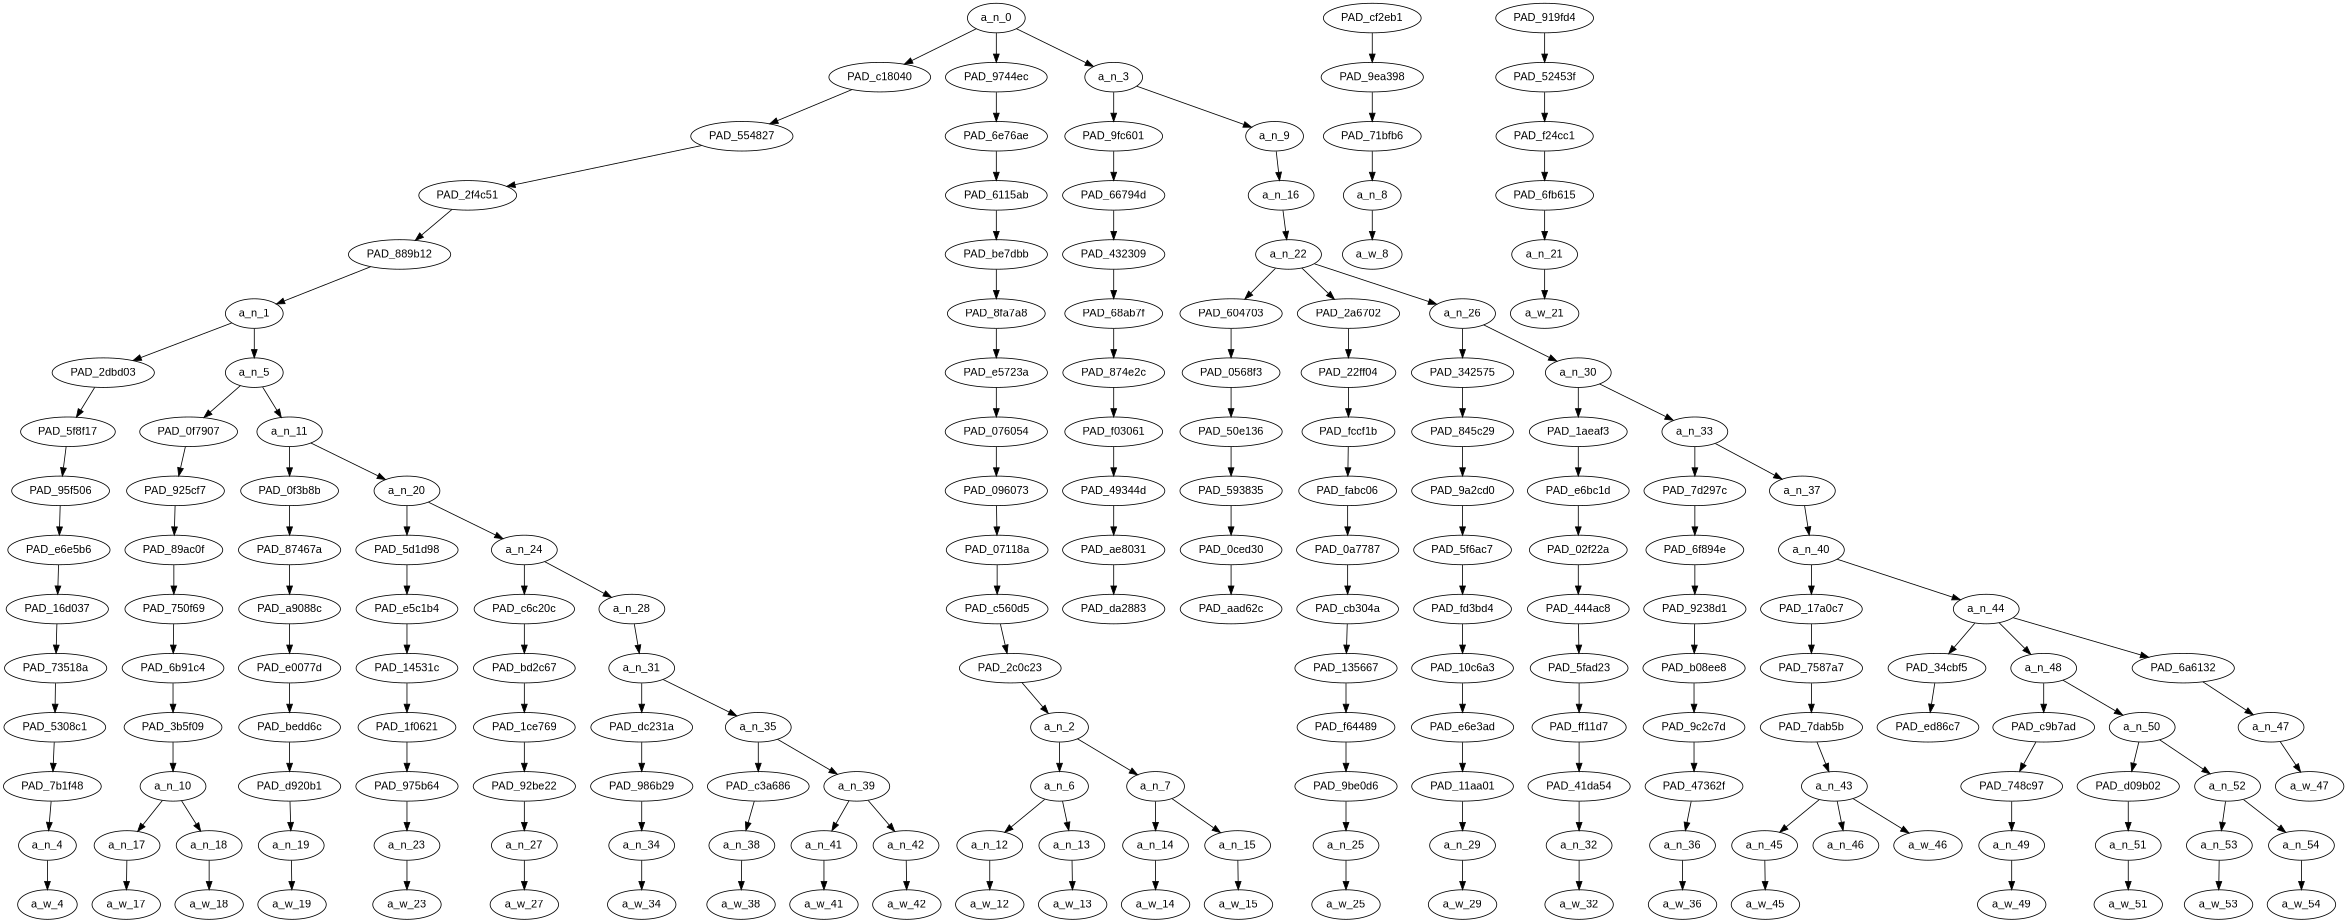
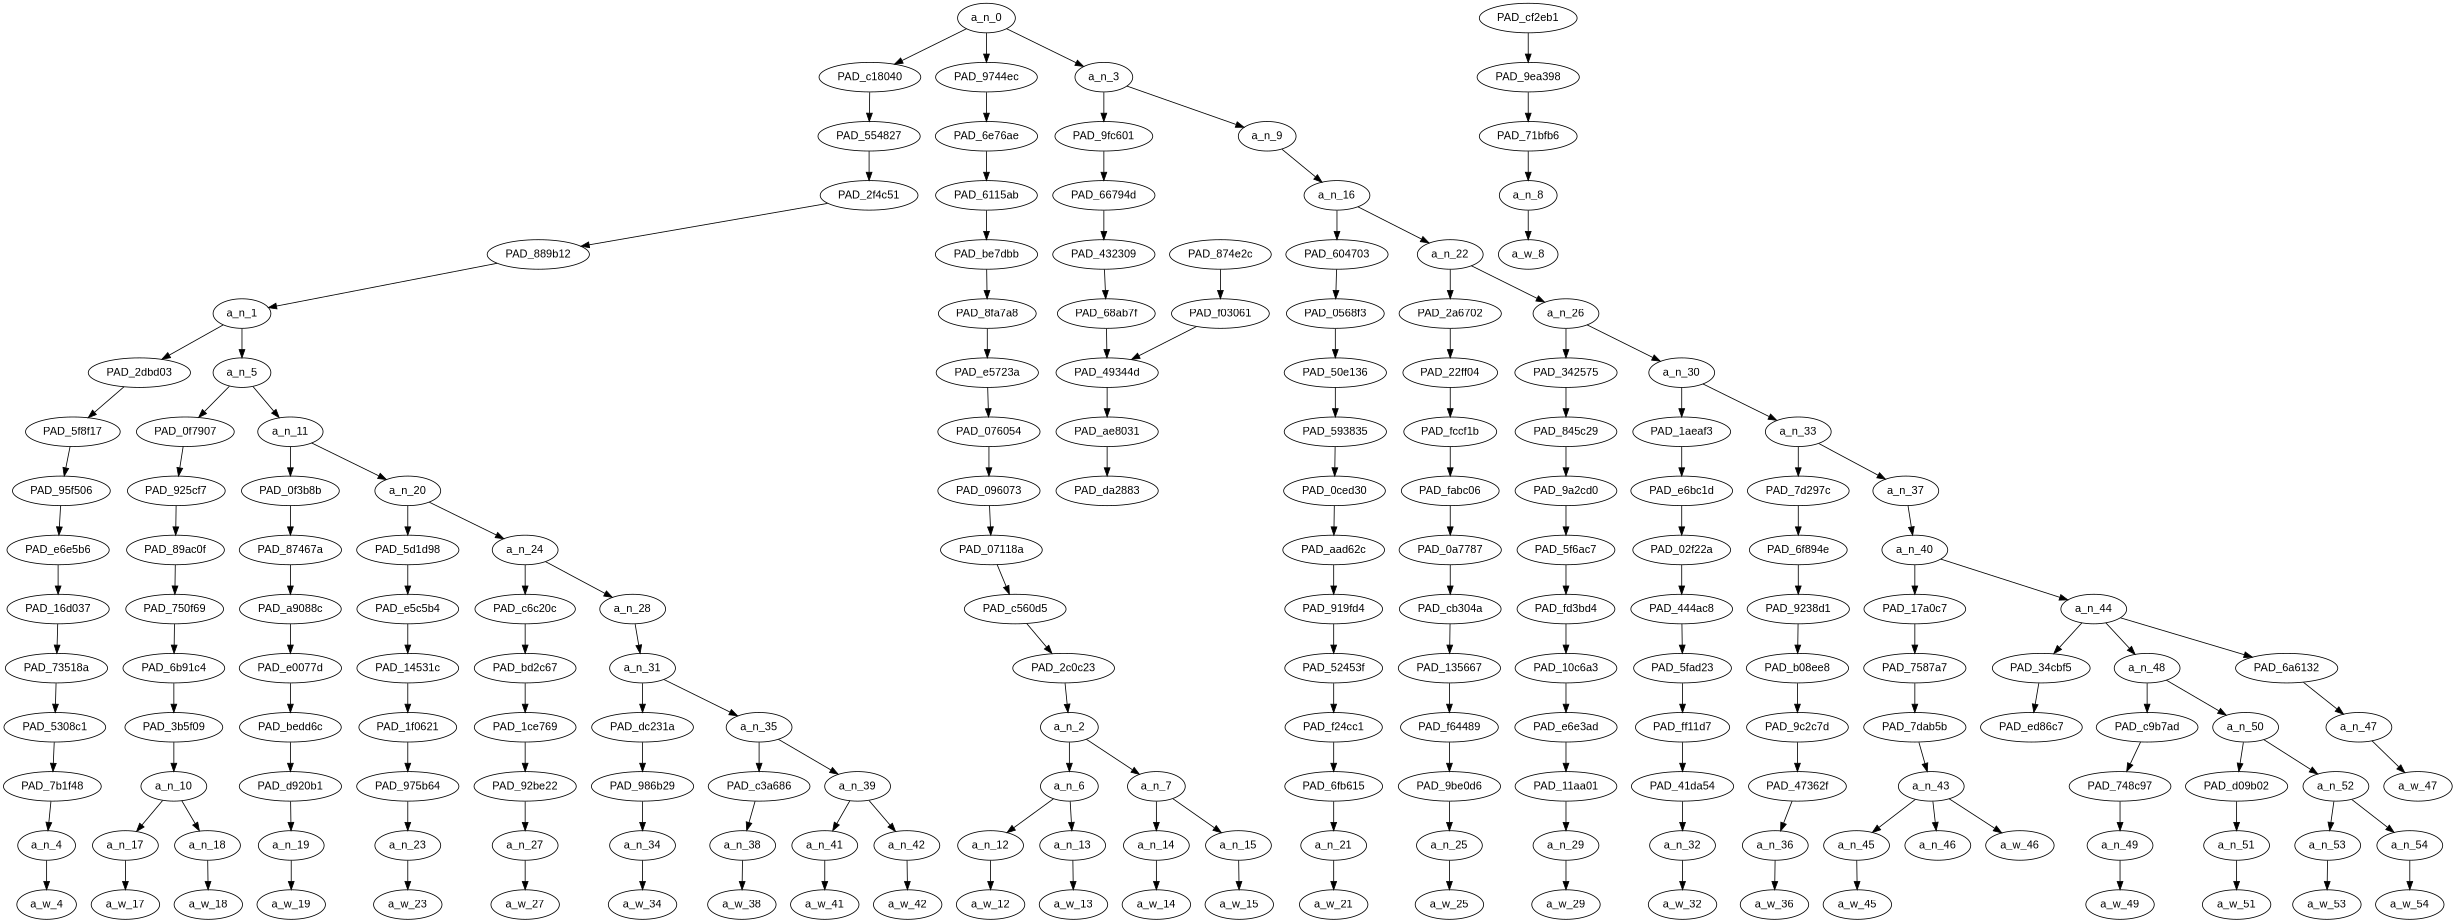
(1263, 281) -> (1337, 221)
(1114, 339) -> (1107, 339)
none -> (1334, 575)
(407, 609) -> (408, 609)
